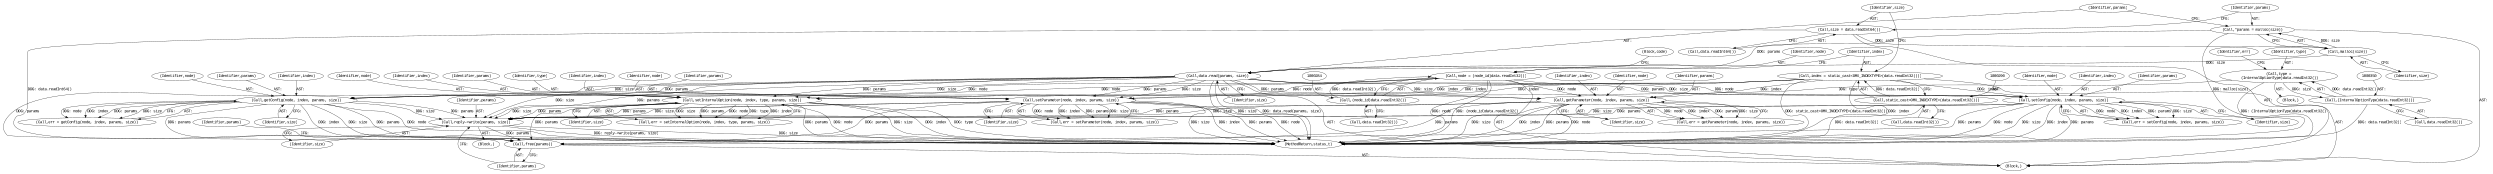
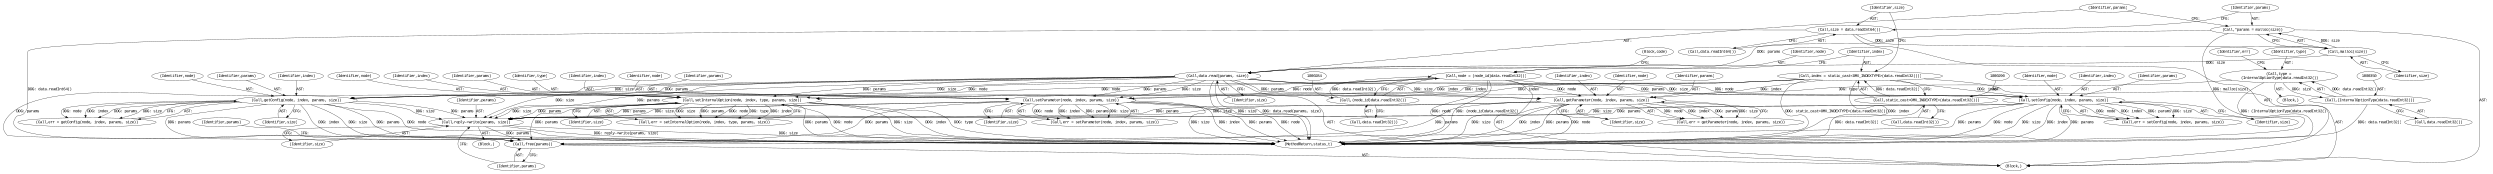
(1136, 111) -> (1136, 111)
